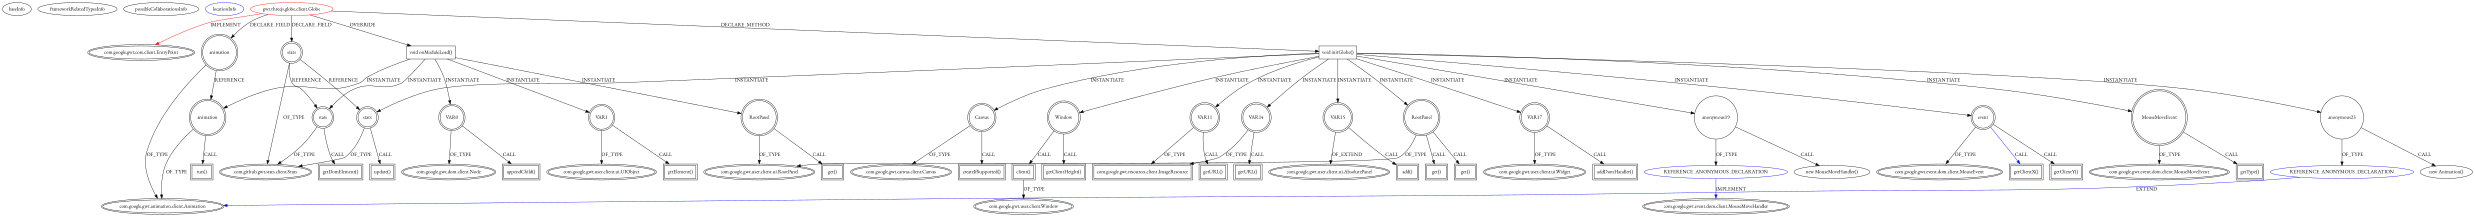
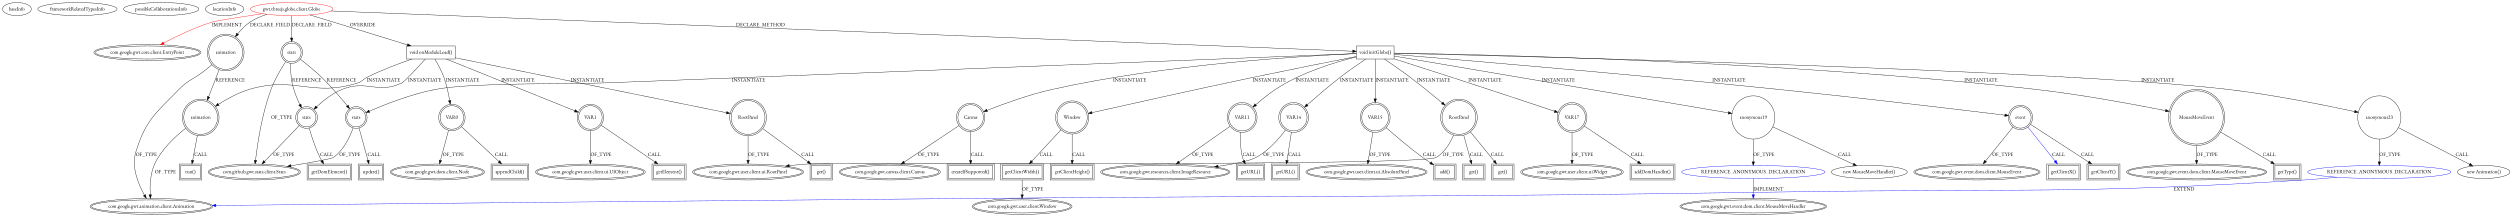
(225, 9) -> (225, 9)
(1347, 155) -> (1380, 155)
(1024, 172) -> (1022, 172)
(1142, 172) -> (1165, 172)
